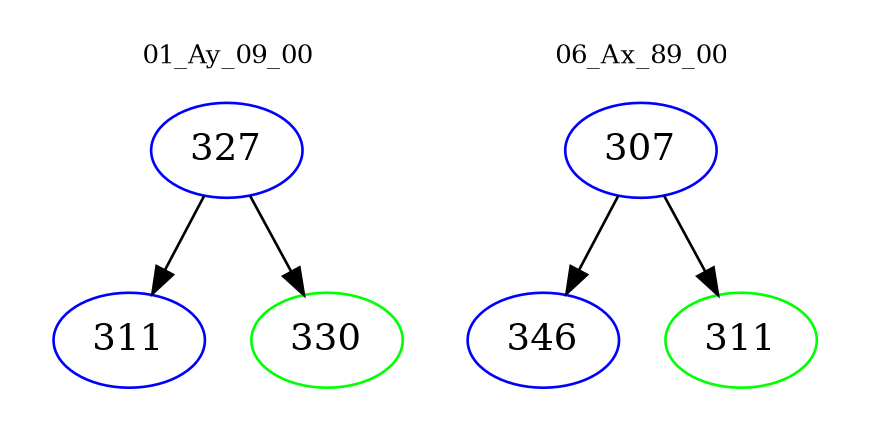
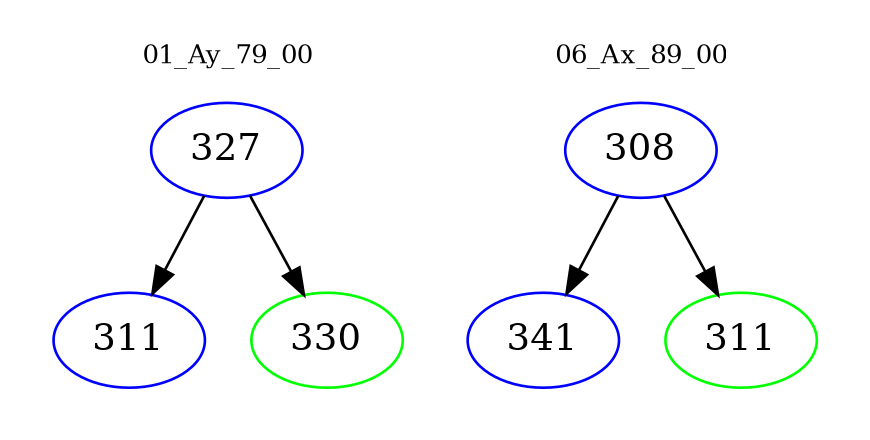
(228, 57) -> (228, 57)
(641, 150) -> (641, 150)
(543, 340) -> (543, 340)
